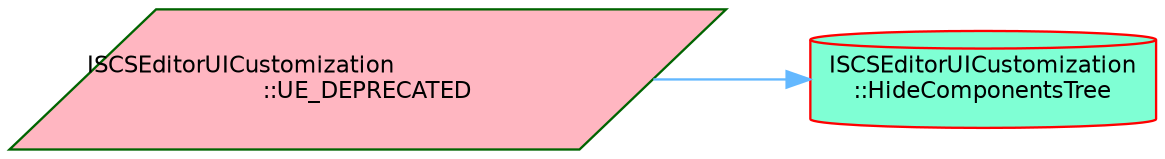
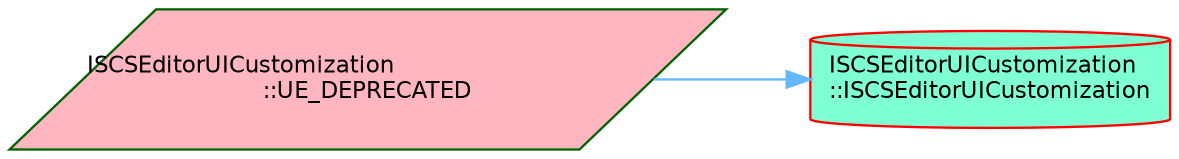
(983, 79) -> (990, 79)
